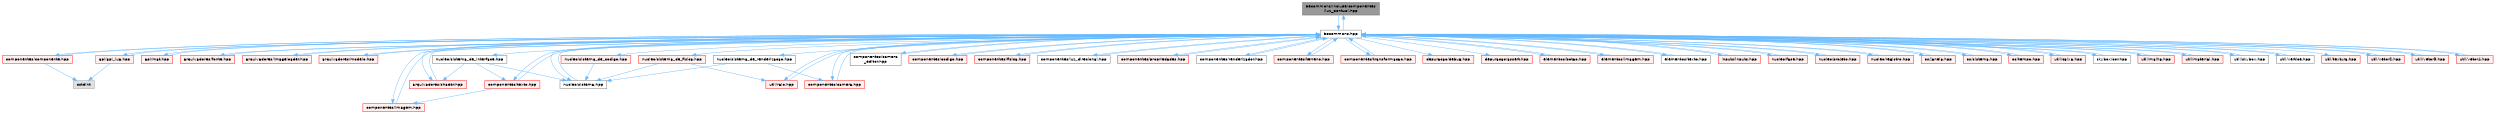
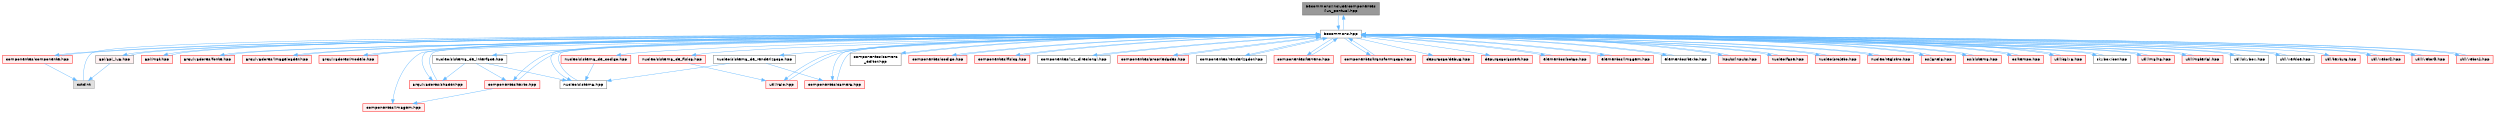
(841, 40) -> (689, 36)
(630, 71) -> none
